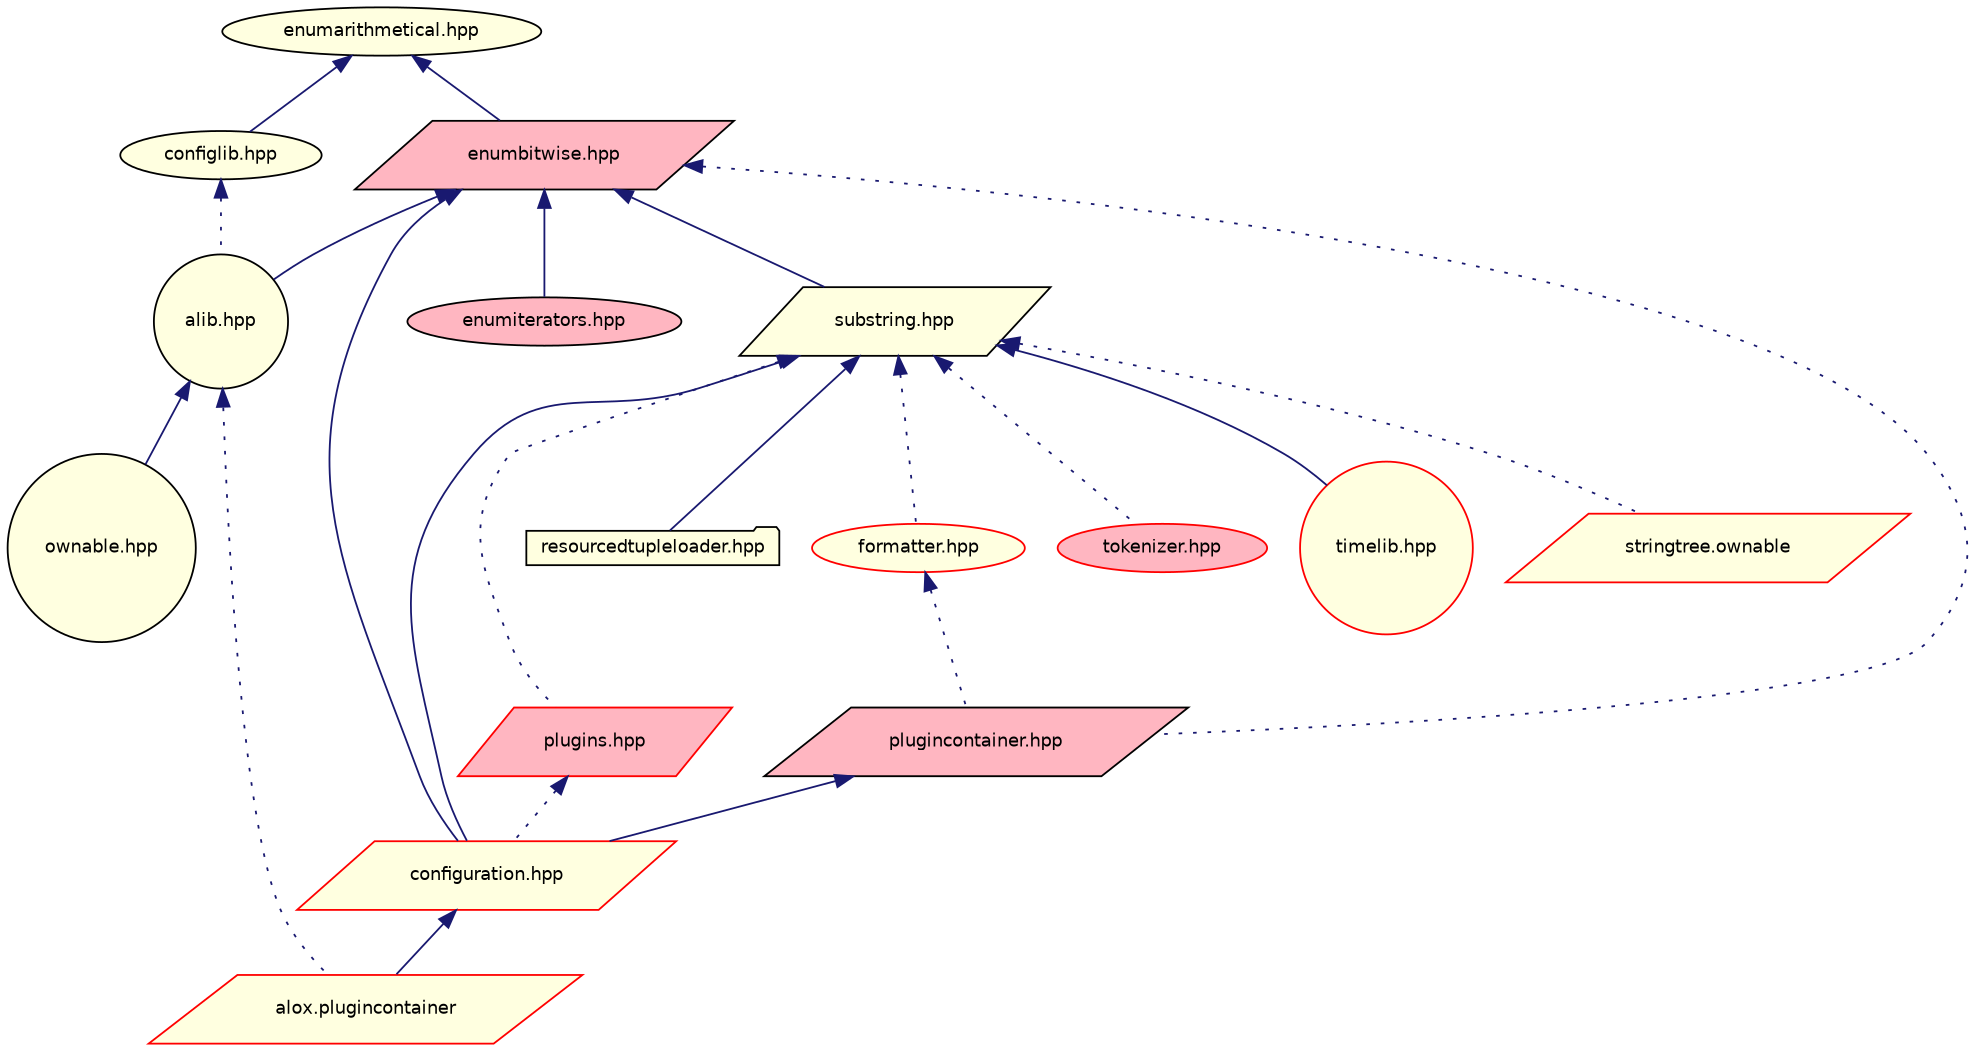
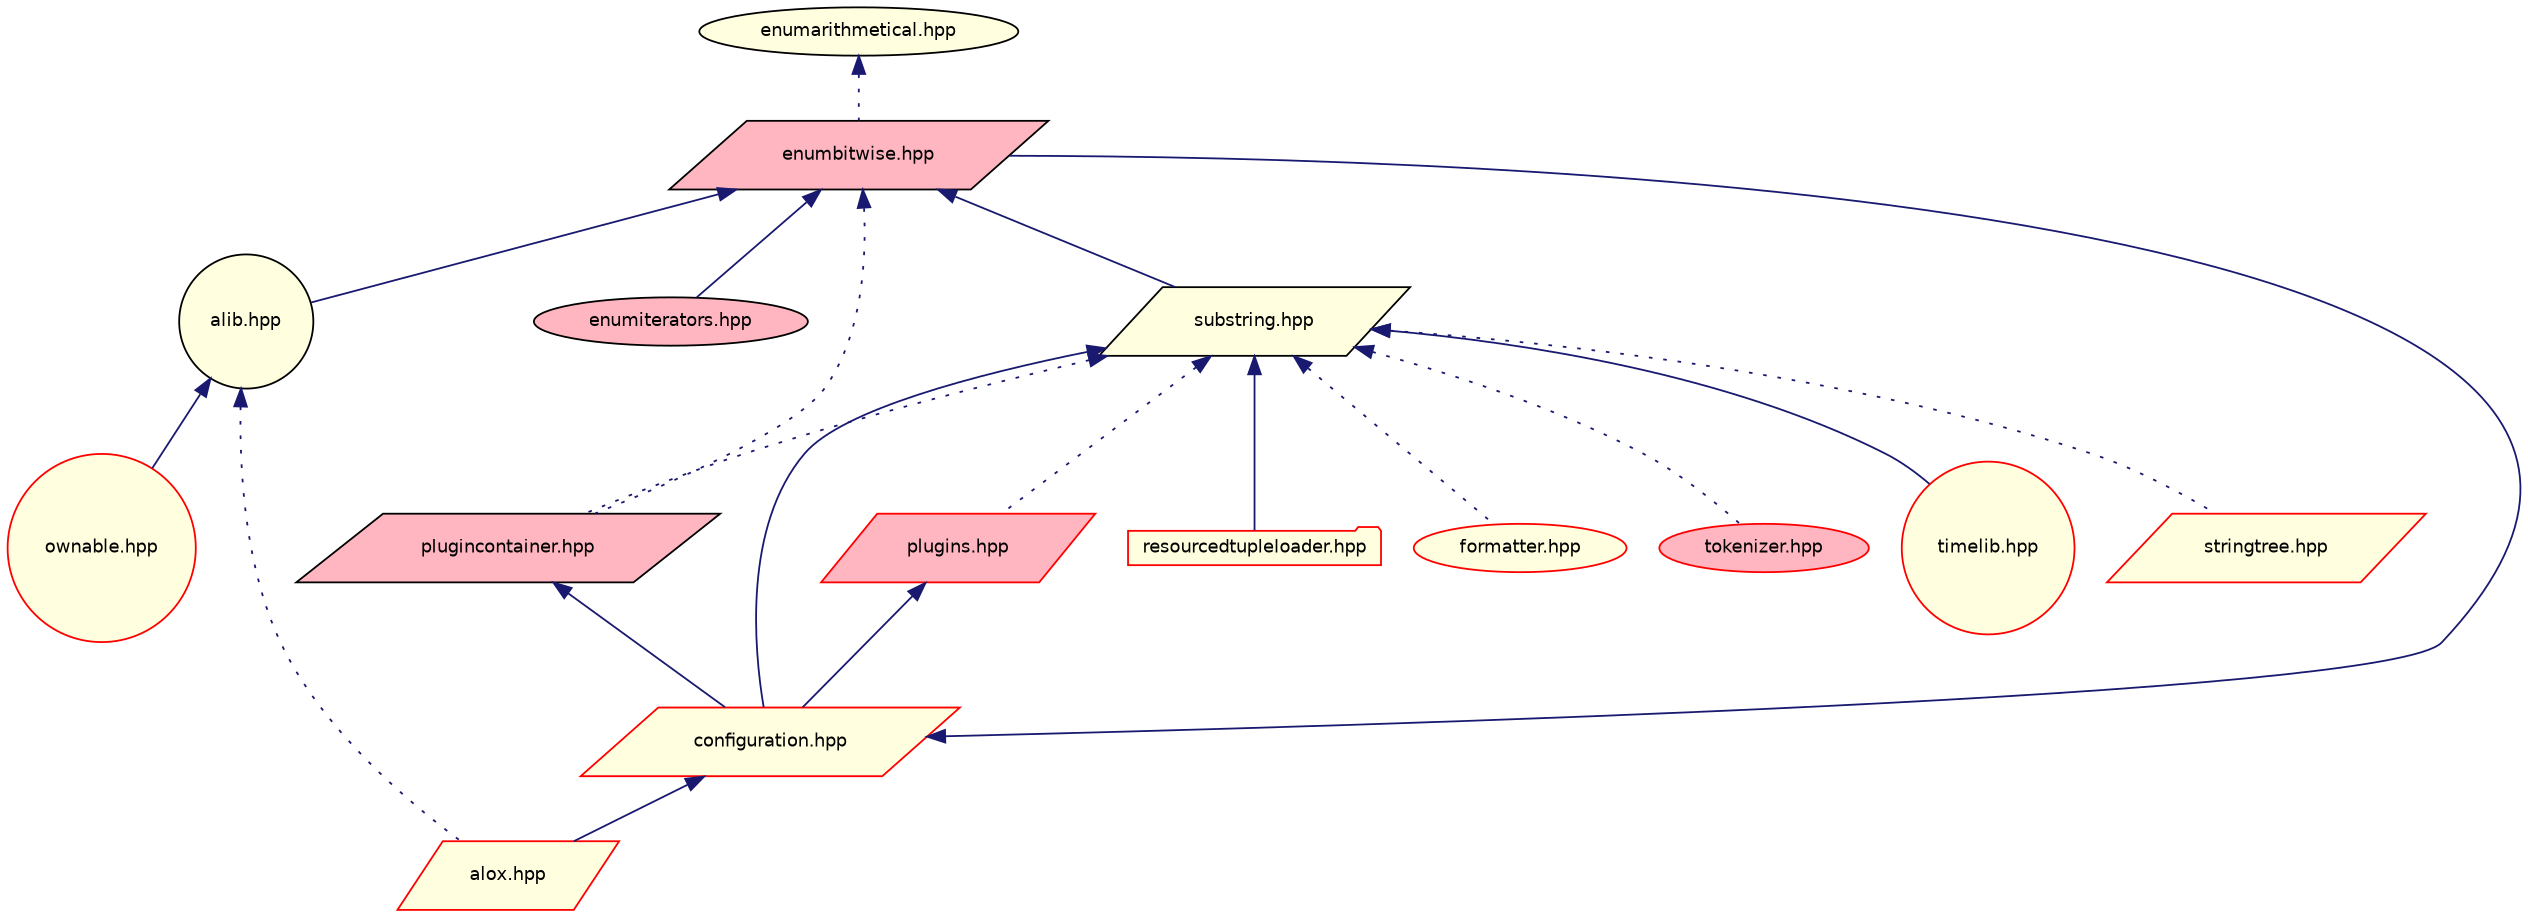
(464, 94) -> (859, 97)
(221, 155) -> none
(334, 515) -> (2507, 518)
(102, 548) -> (102, 548)
(653, 548) -> (1255, 548)
(1708, 548) -> (2266, 548)
(948, 649) -> (808, 434)
(535, 815) -> (858, 652)
(366, 1009) -> (508, 876)
